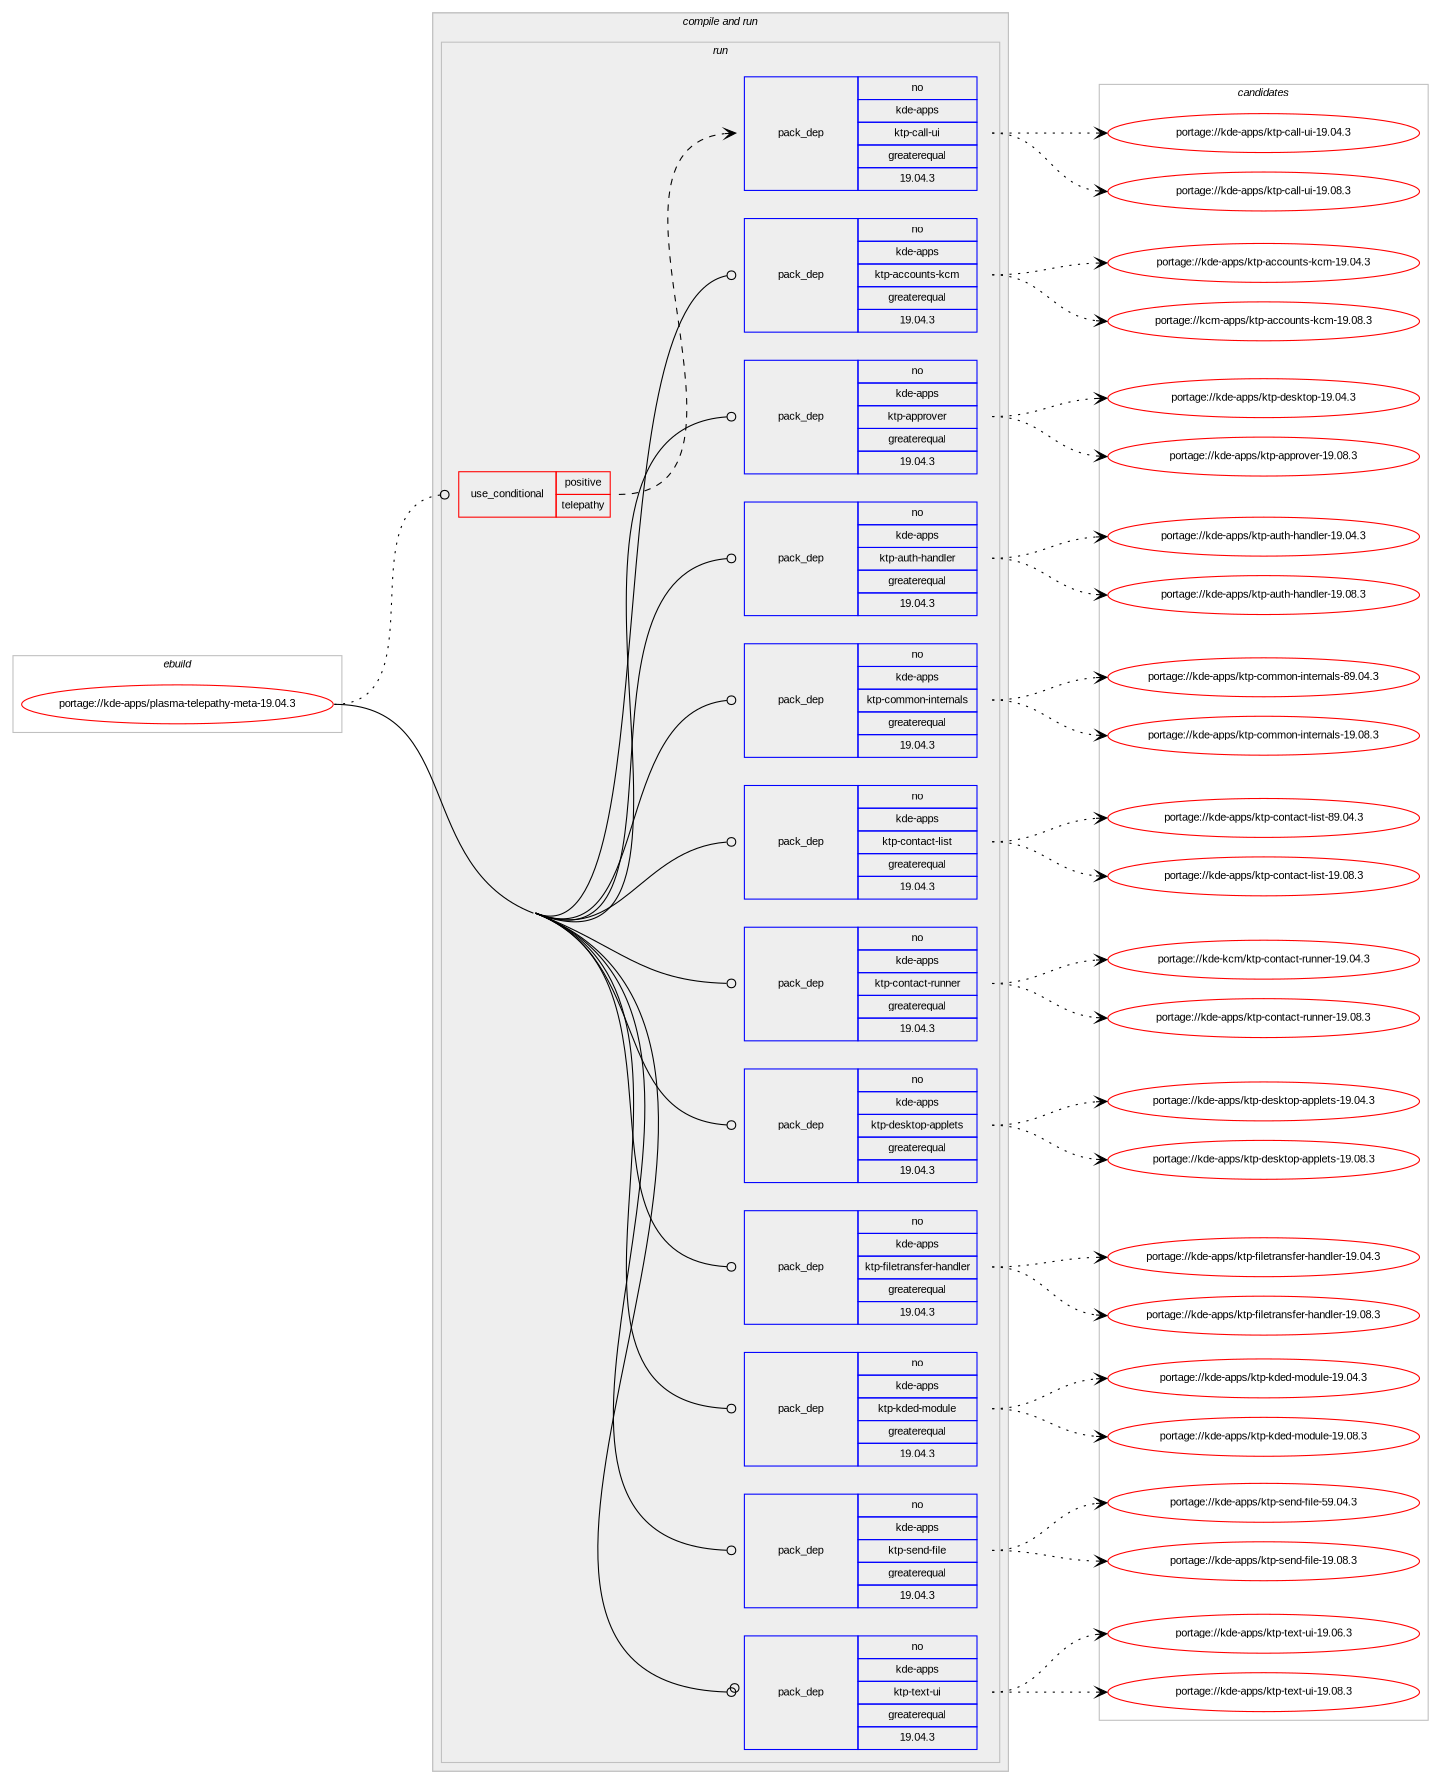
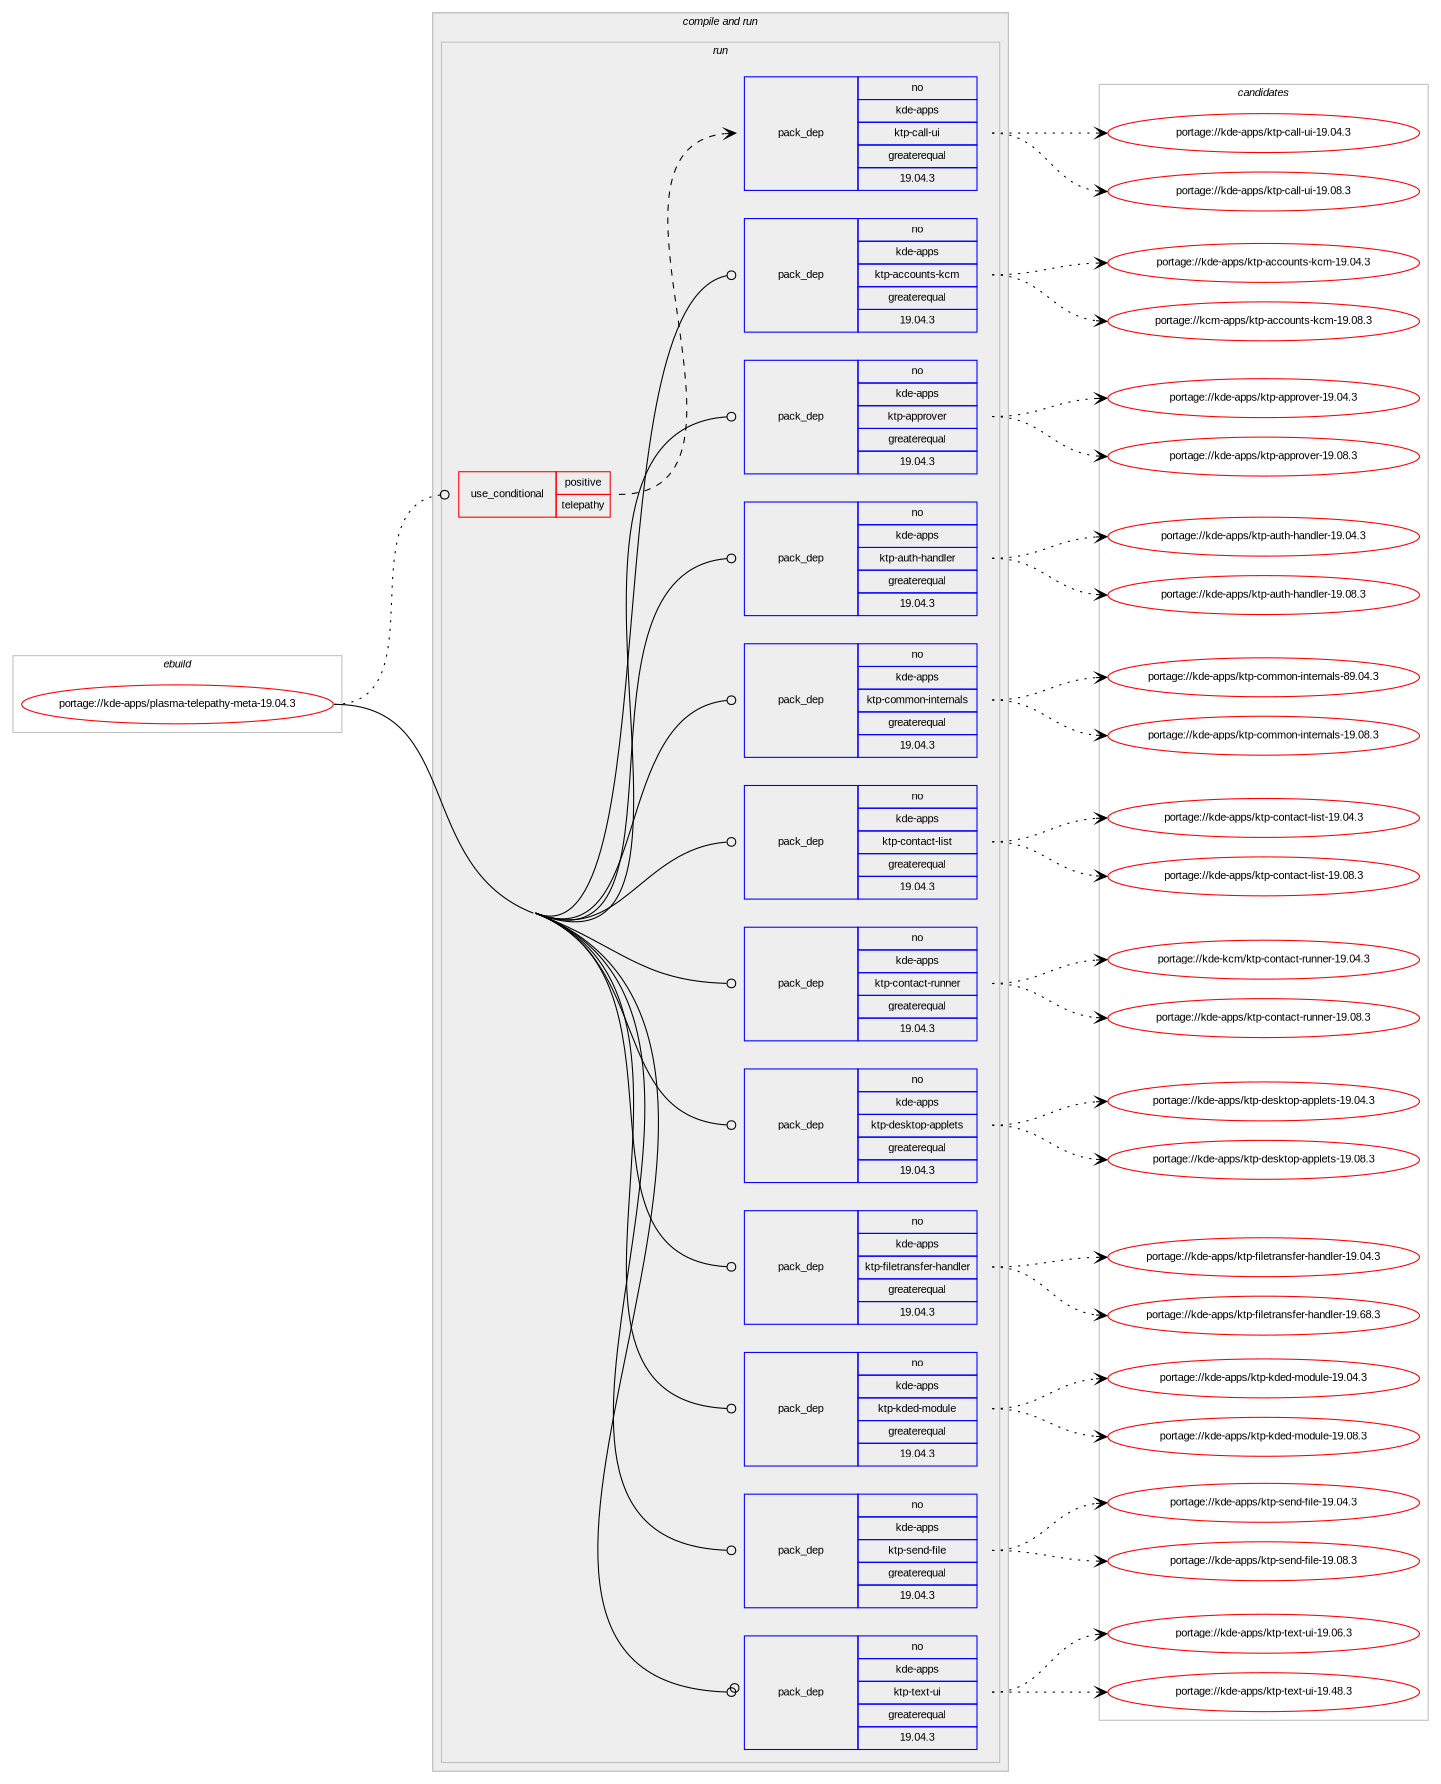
(1264, 398) -> (1264, 398)
(1264, 818) -> (1264, 818)
(1264, 1316) -> (1264, 1316)
(1264, 1503) -> (1264, 1503)
(1264, 1692) -> (1264, 1692)
